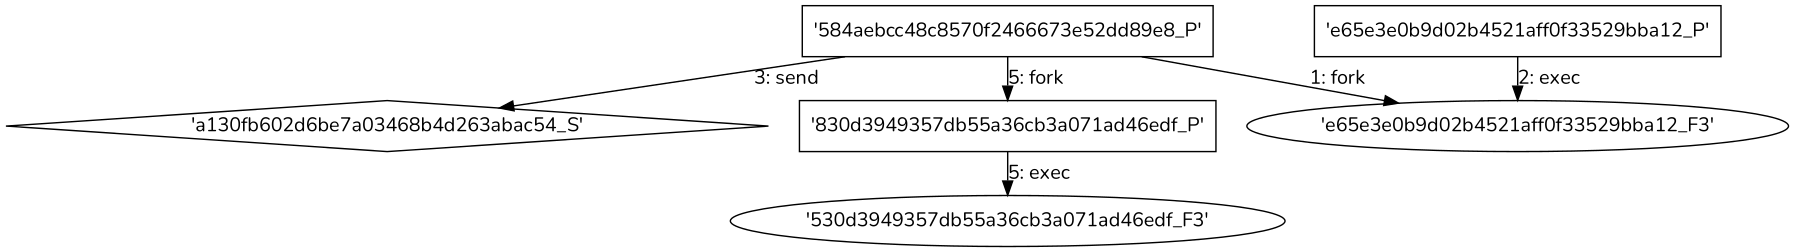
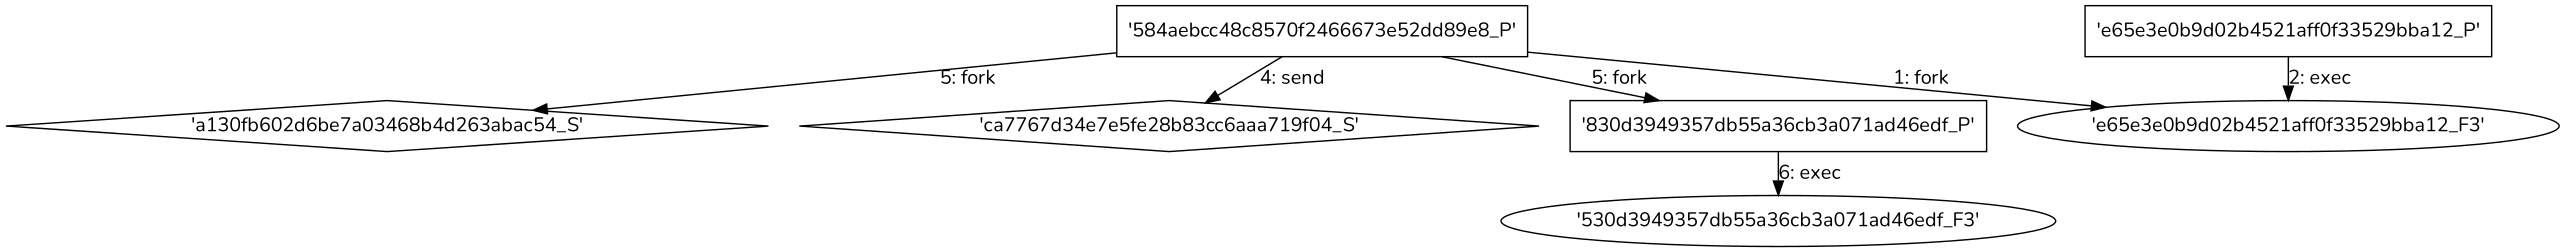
(787, 79) -> (968, 79)
none -> (1169, 126)
(1040, 174) -> (1810, 174)
